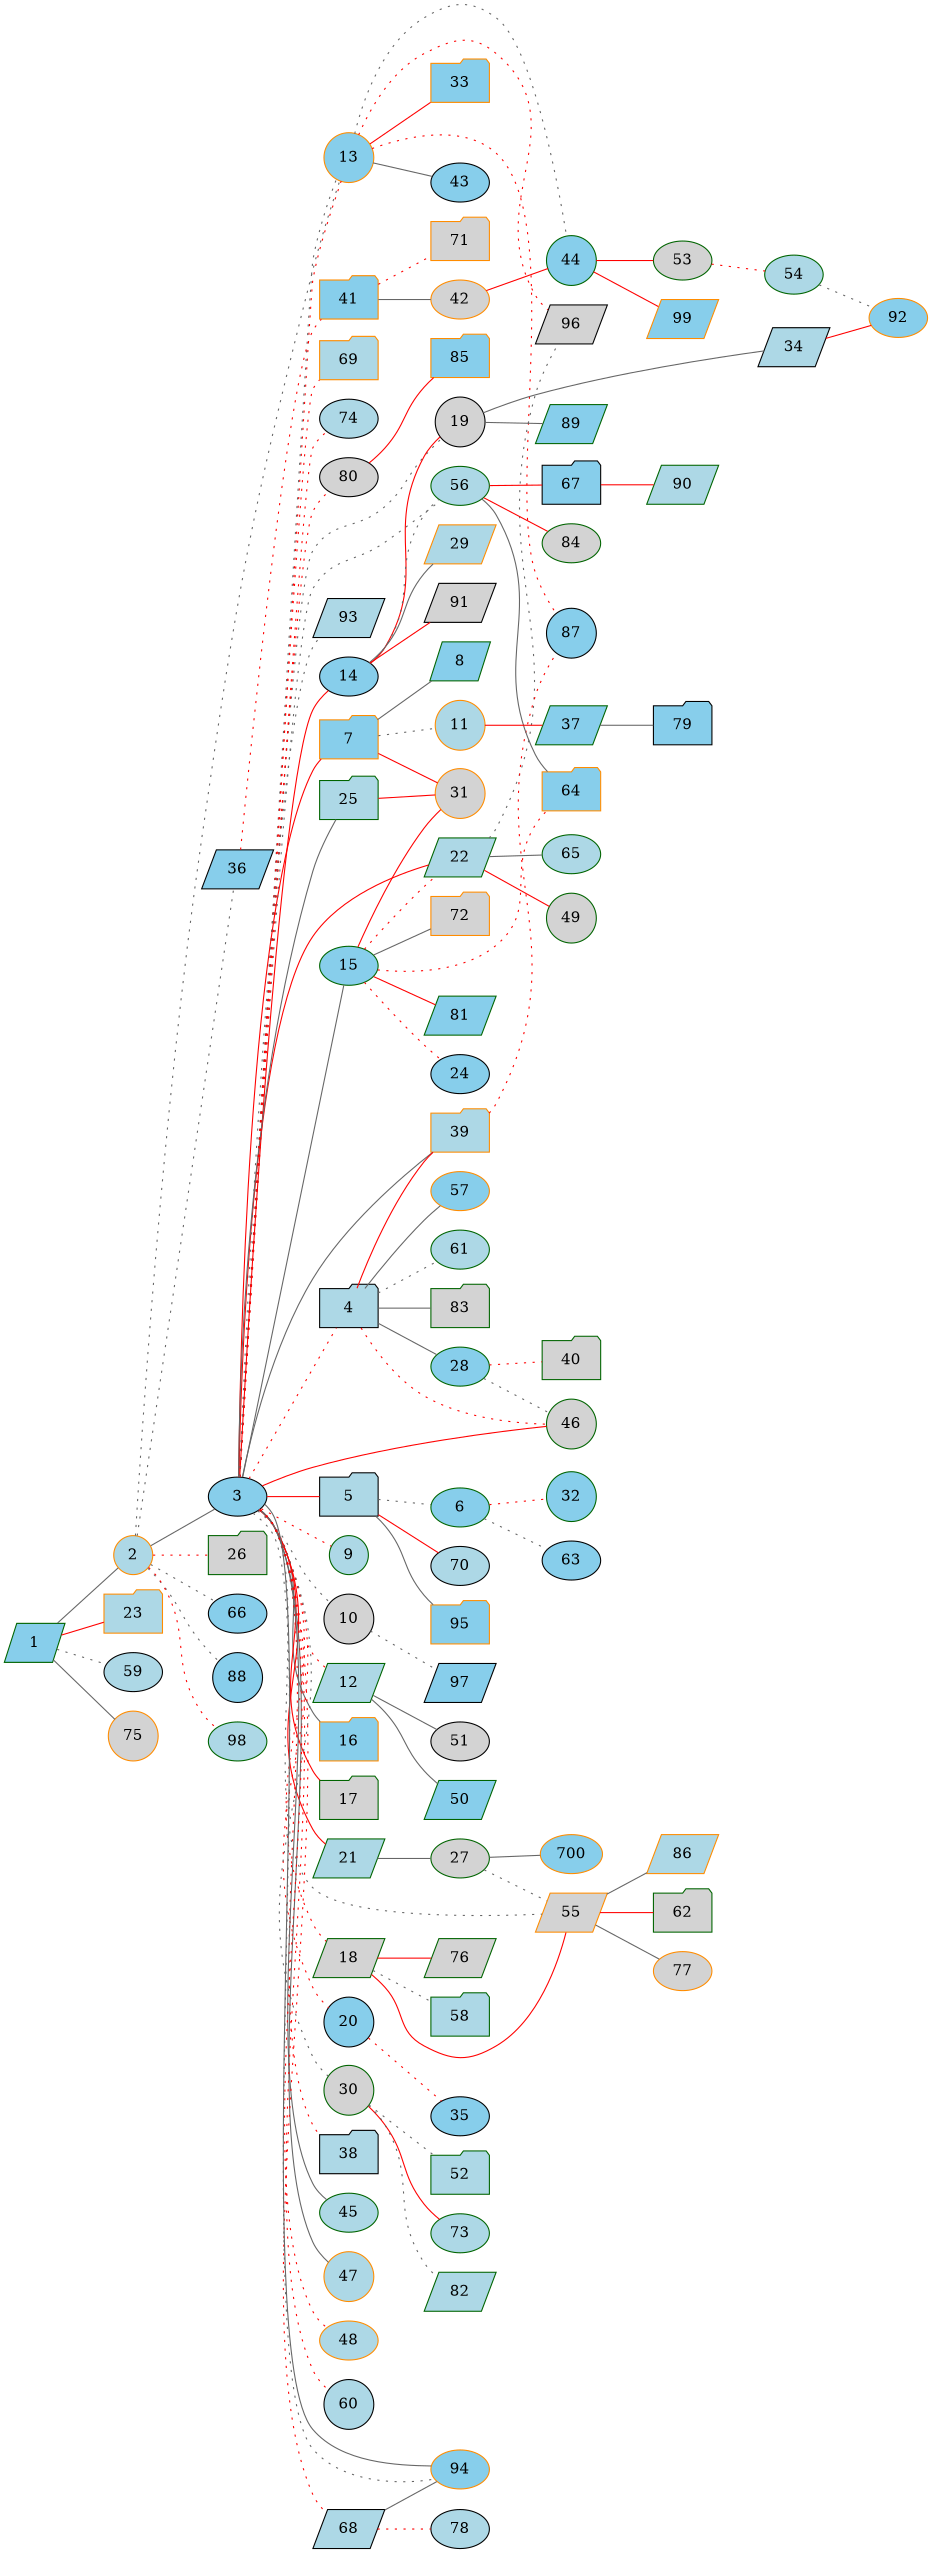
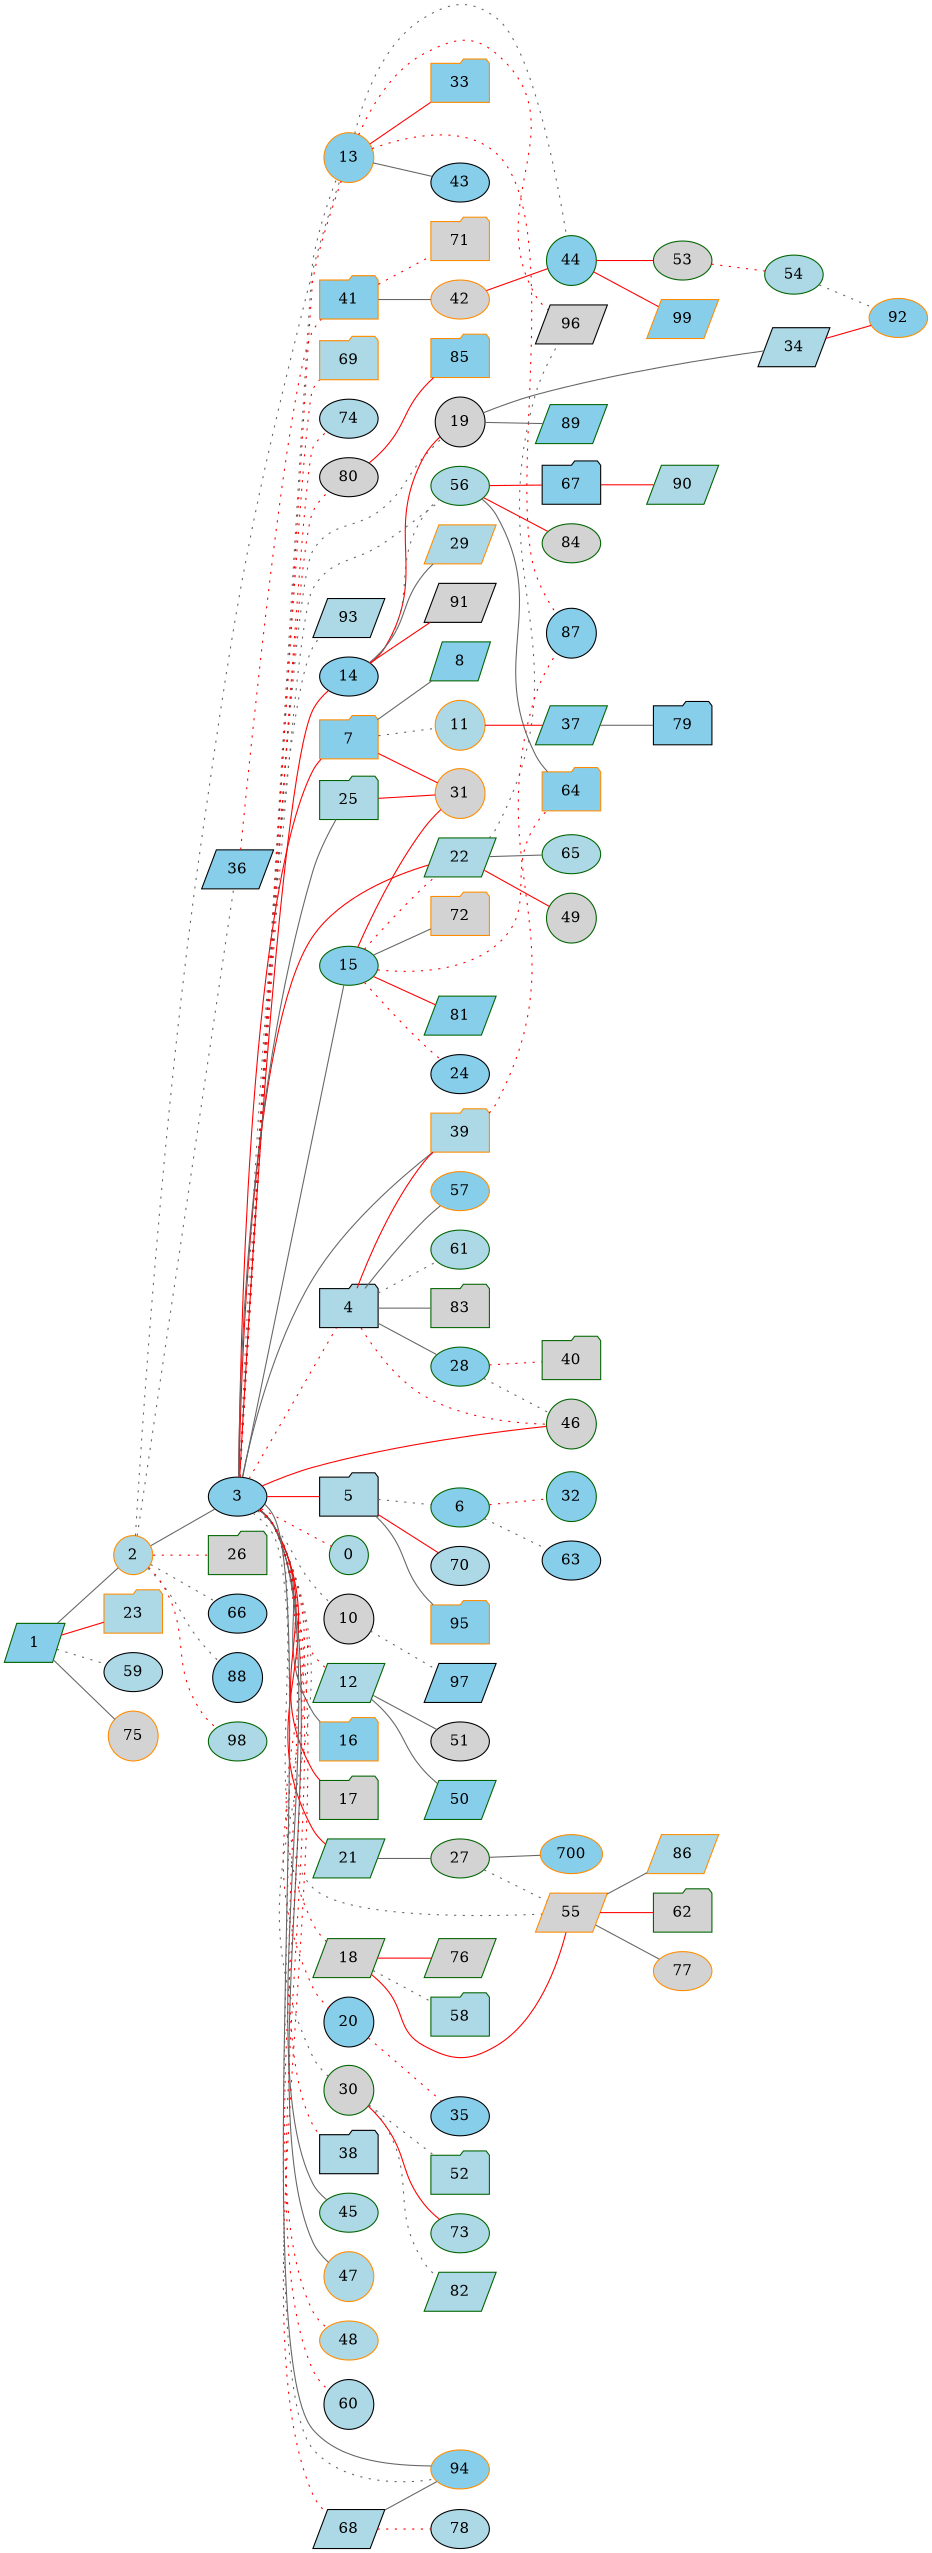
(349, 1555) -> (349, 1555)
